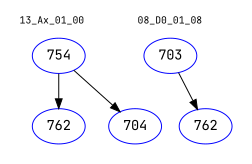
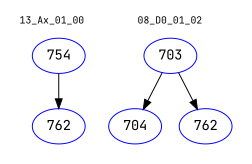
(170, 21) -> (170, 21)
(86, 82) -> (155, 87)
